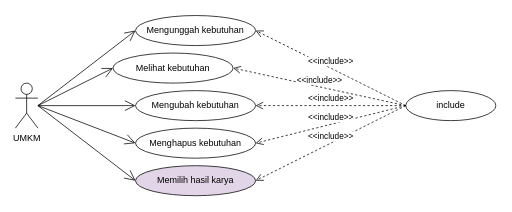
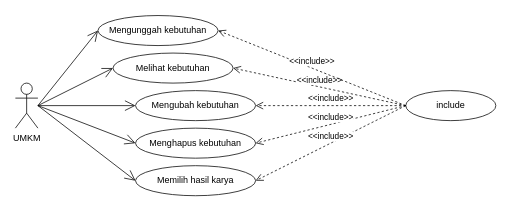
(195, 30) -> (158, 30)
(195, 180) -> (195, 180)
